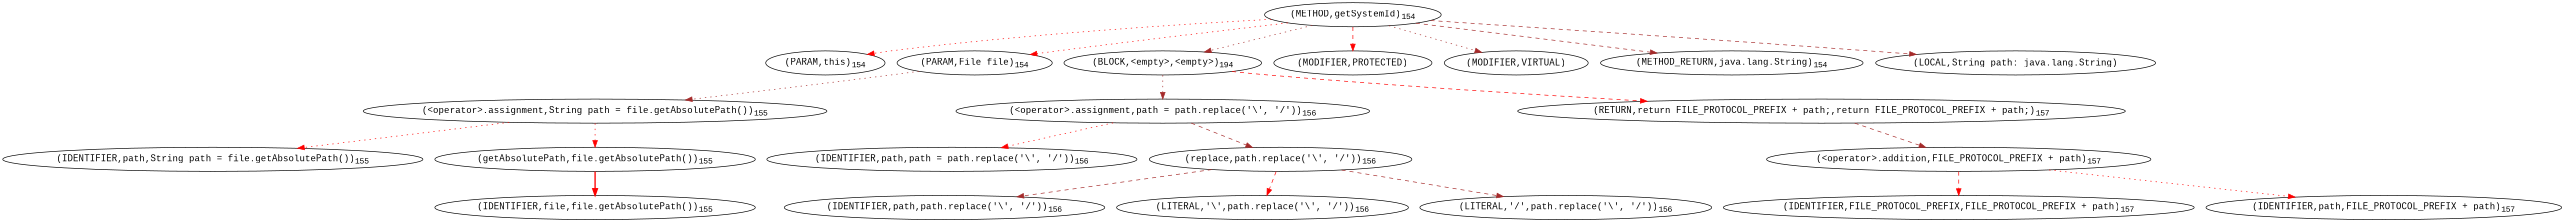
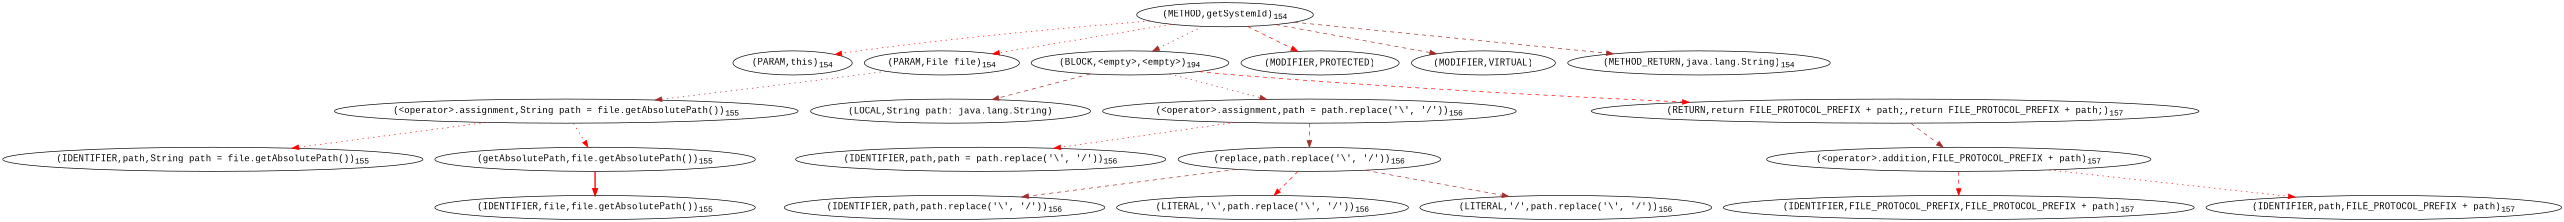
(1670, 37) -> (1044, 86)
(1432, 38) -> (1353, 39)
